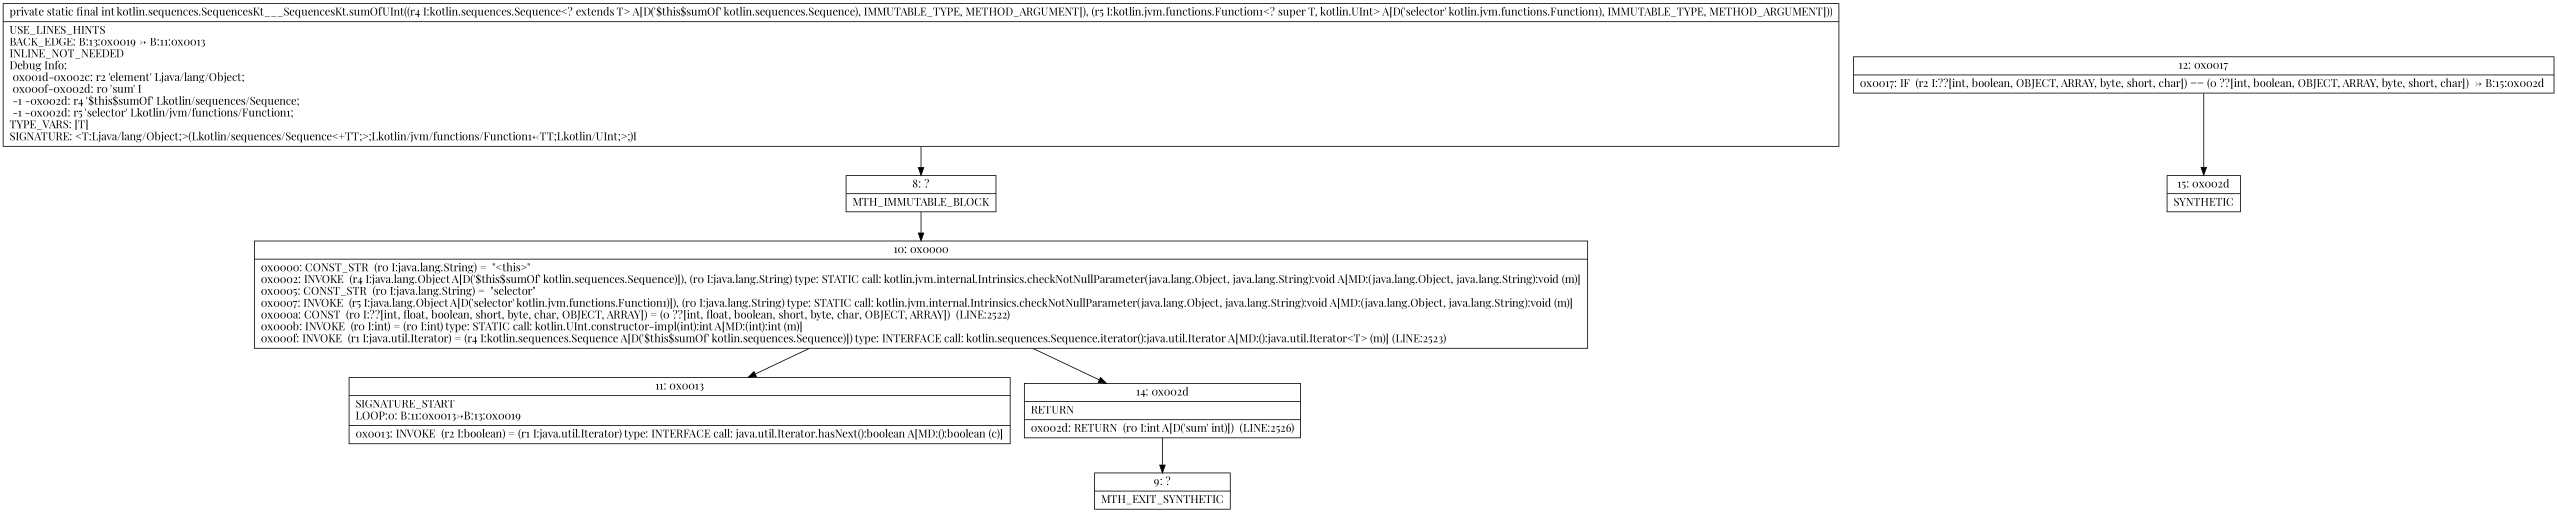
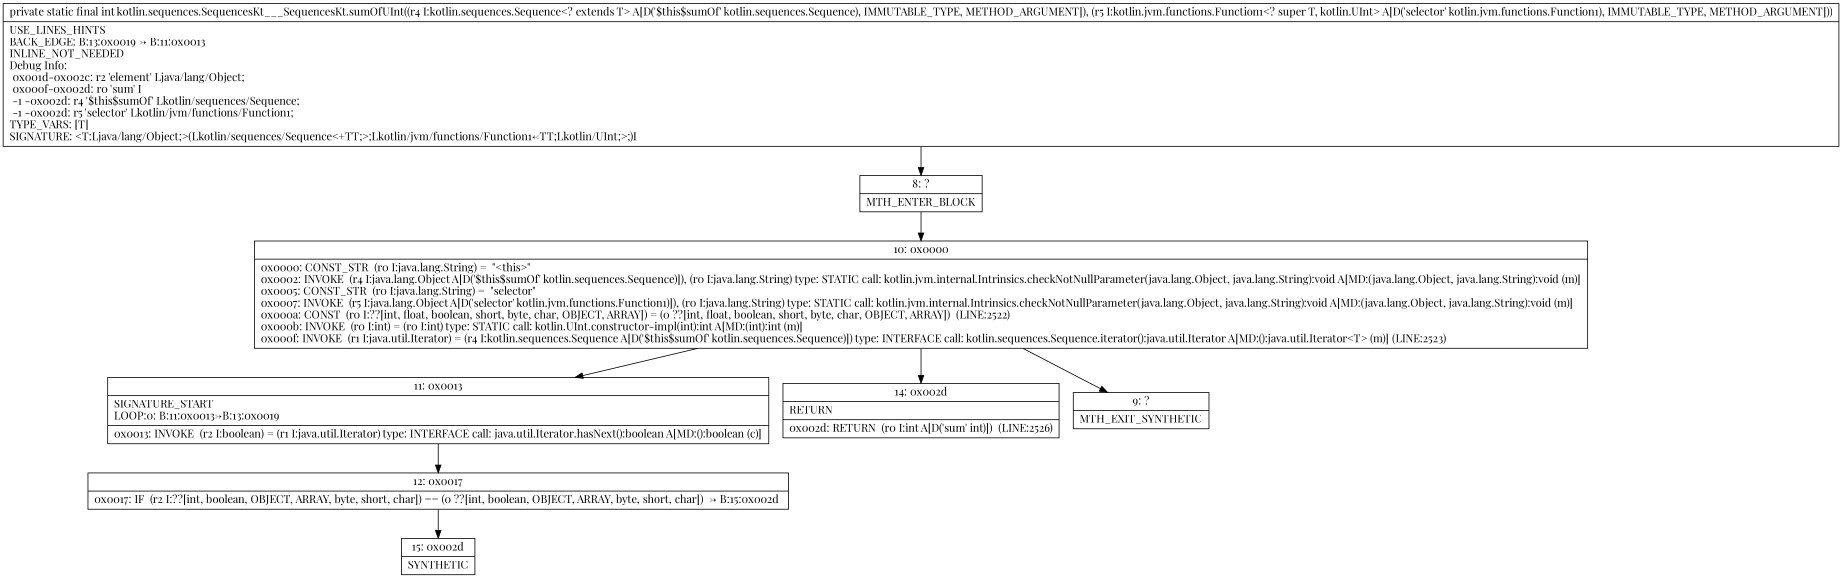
(921, 202) -> (921, 202)
(1162, 451) -> (1062, 369)
none -> (438, 454)
